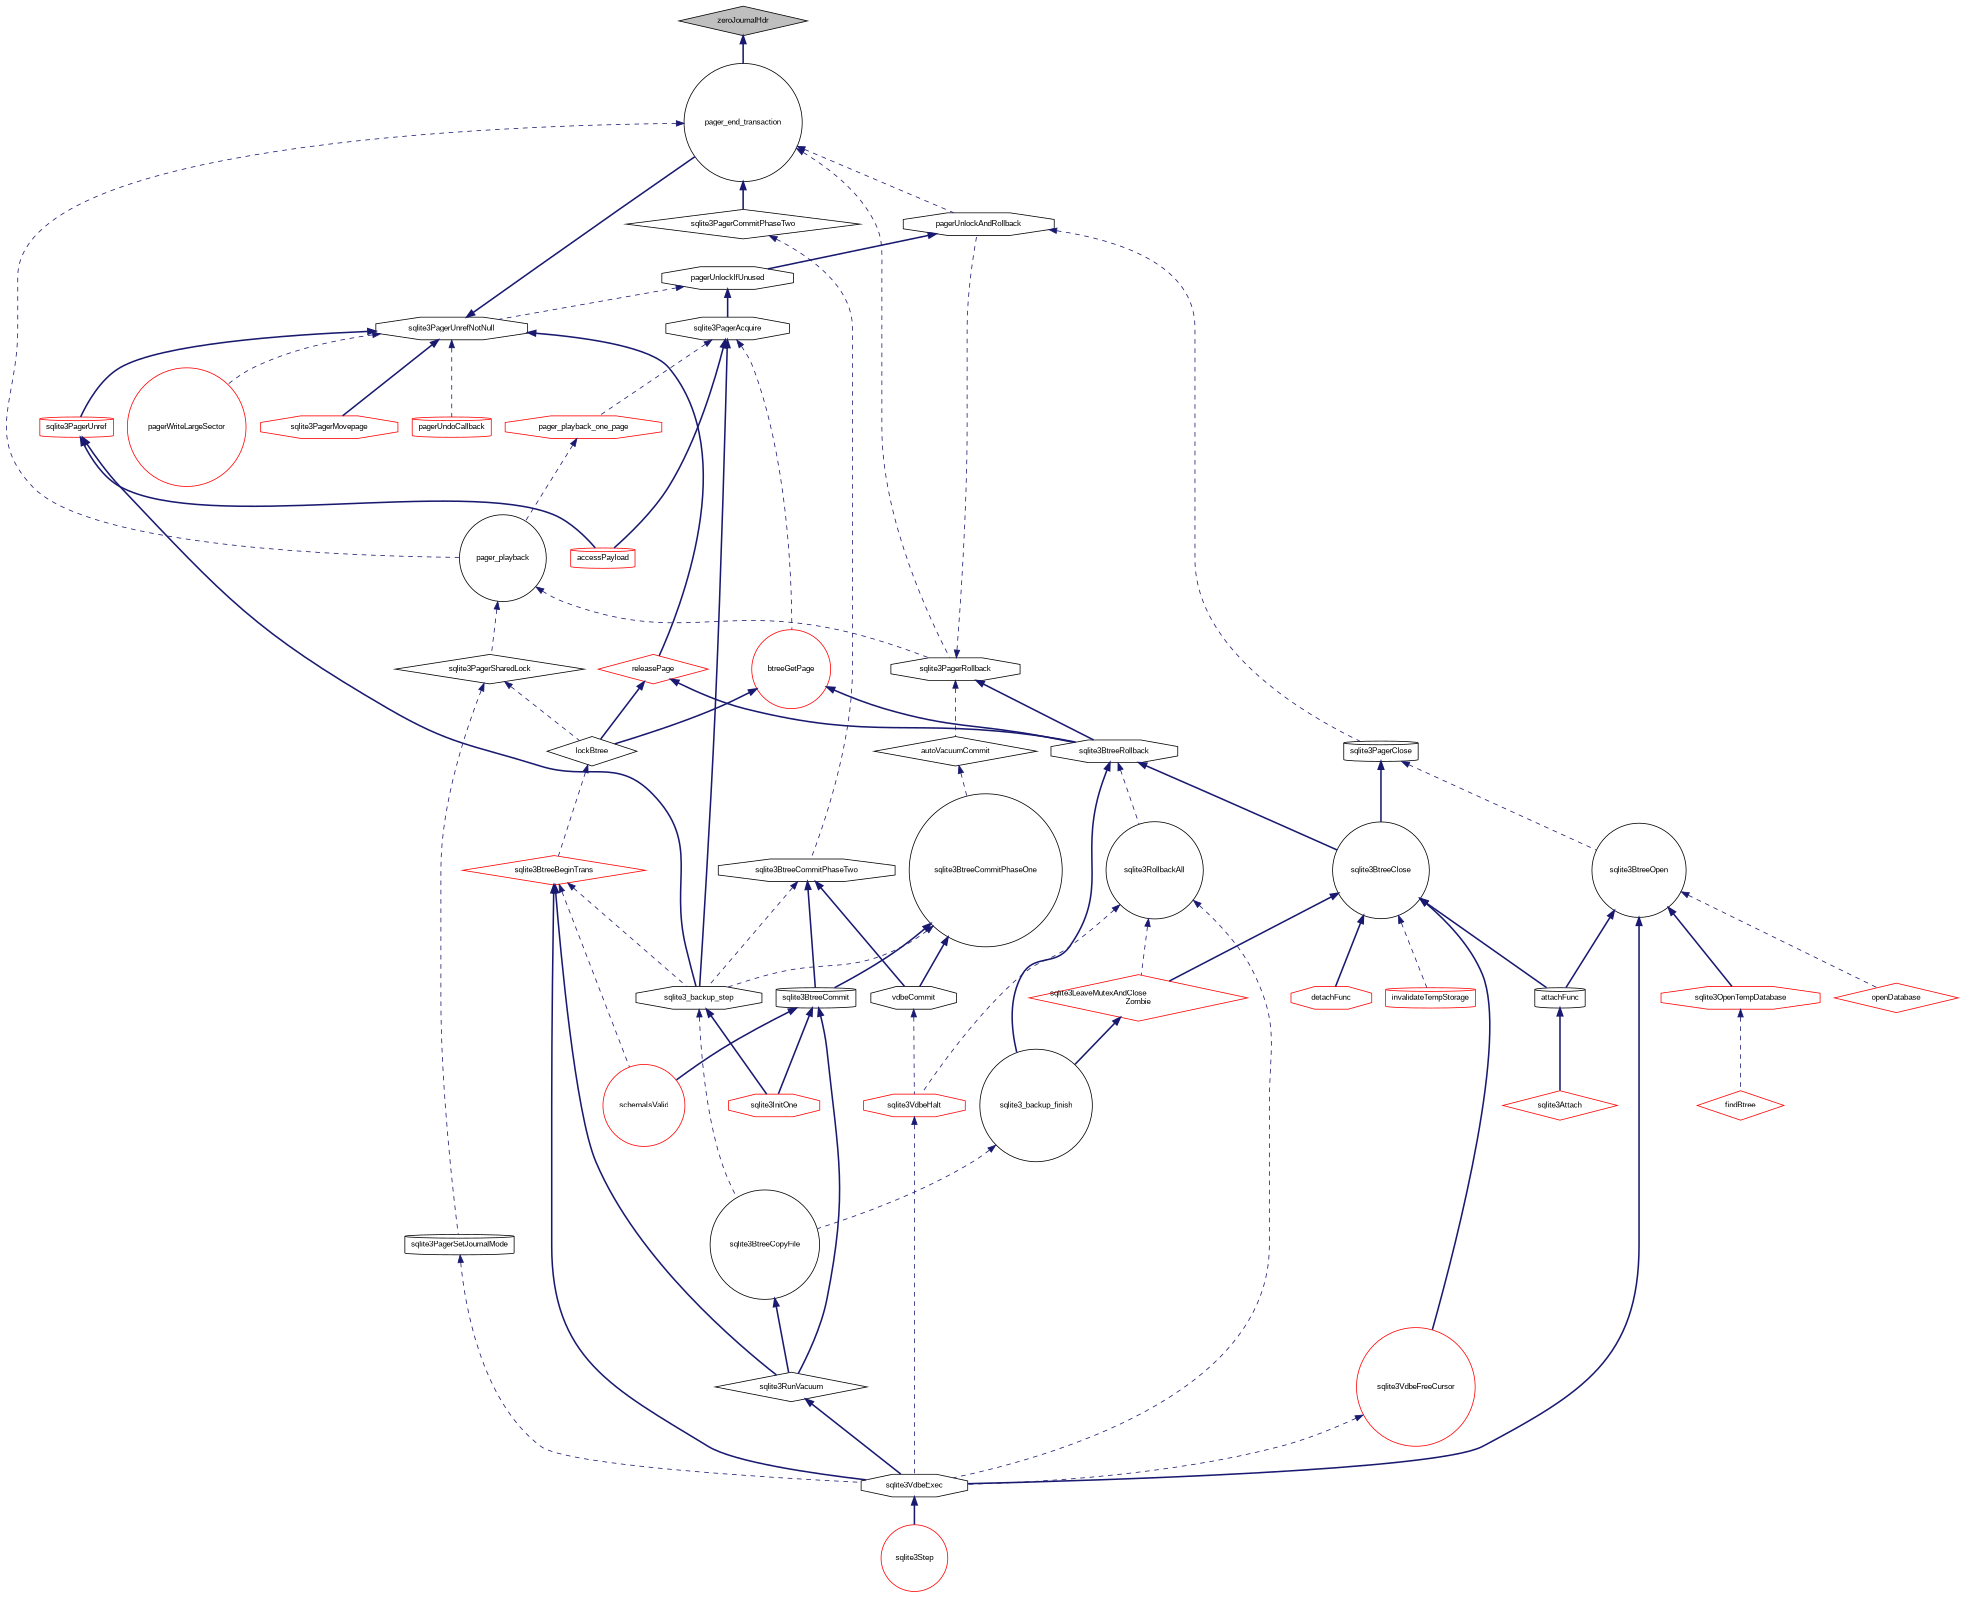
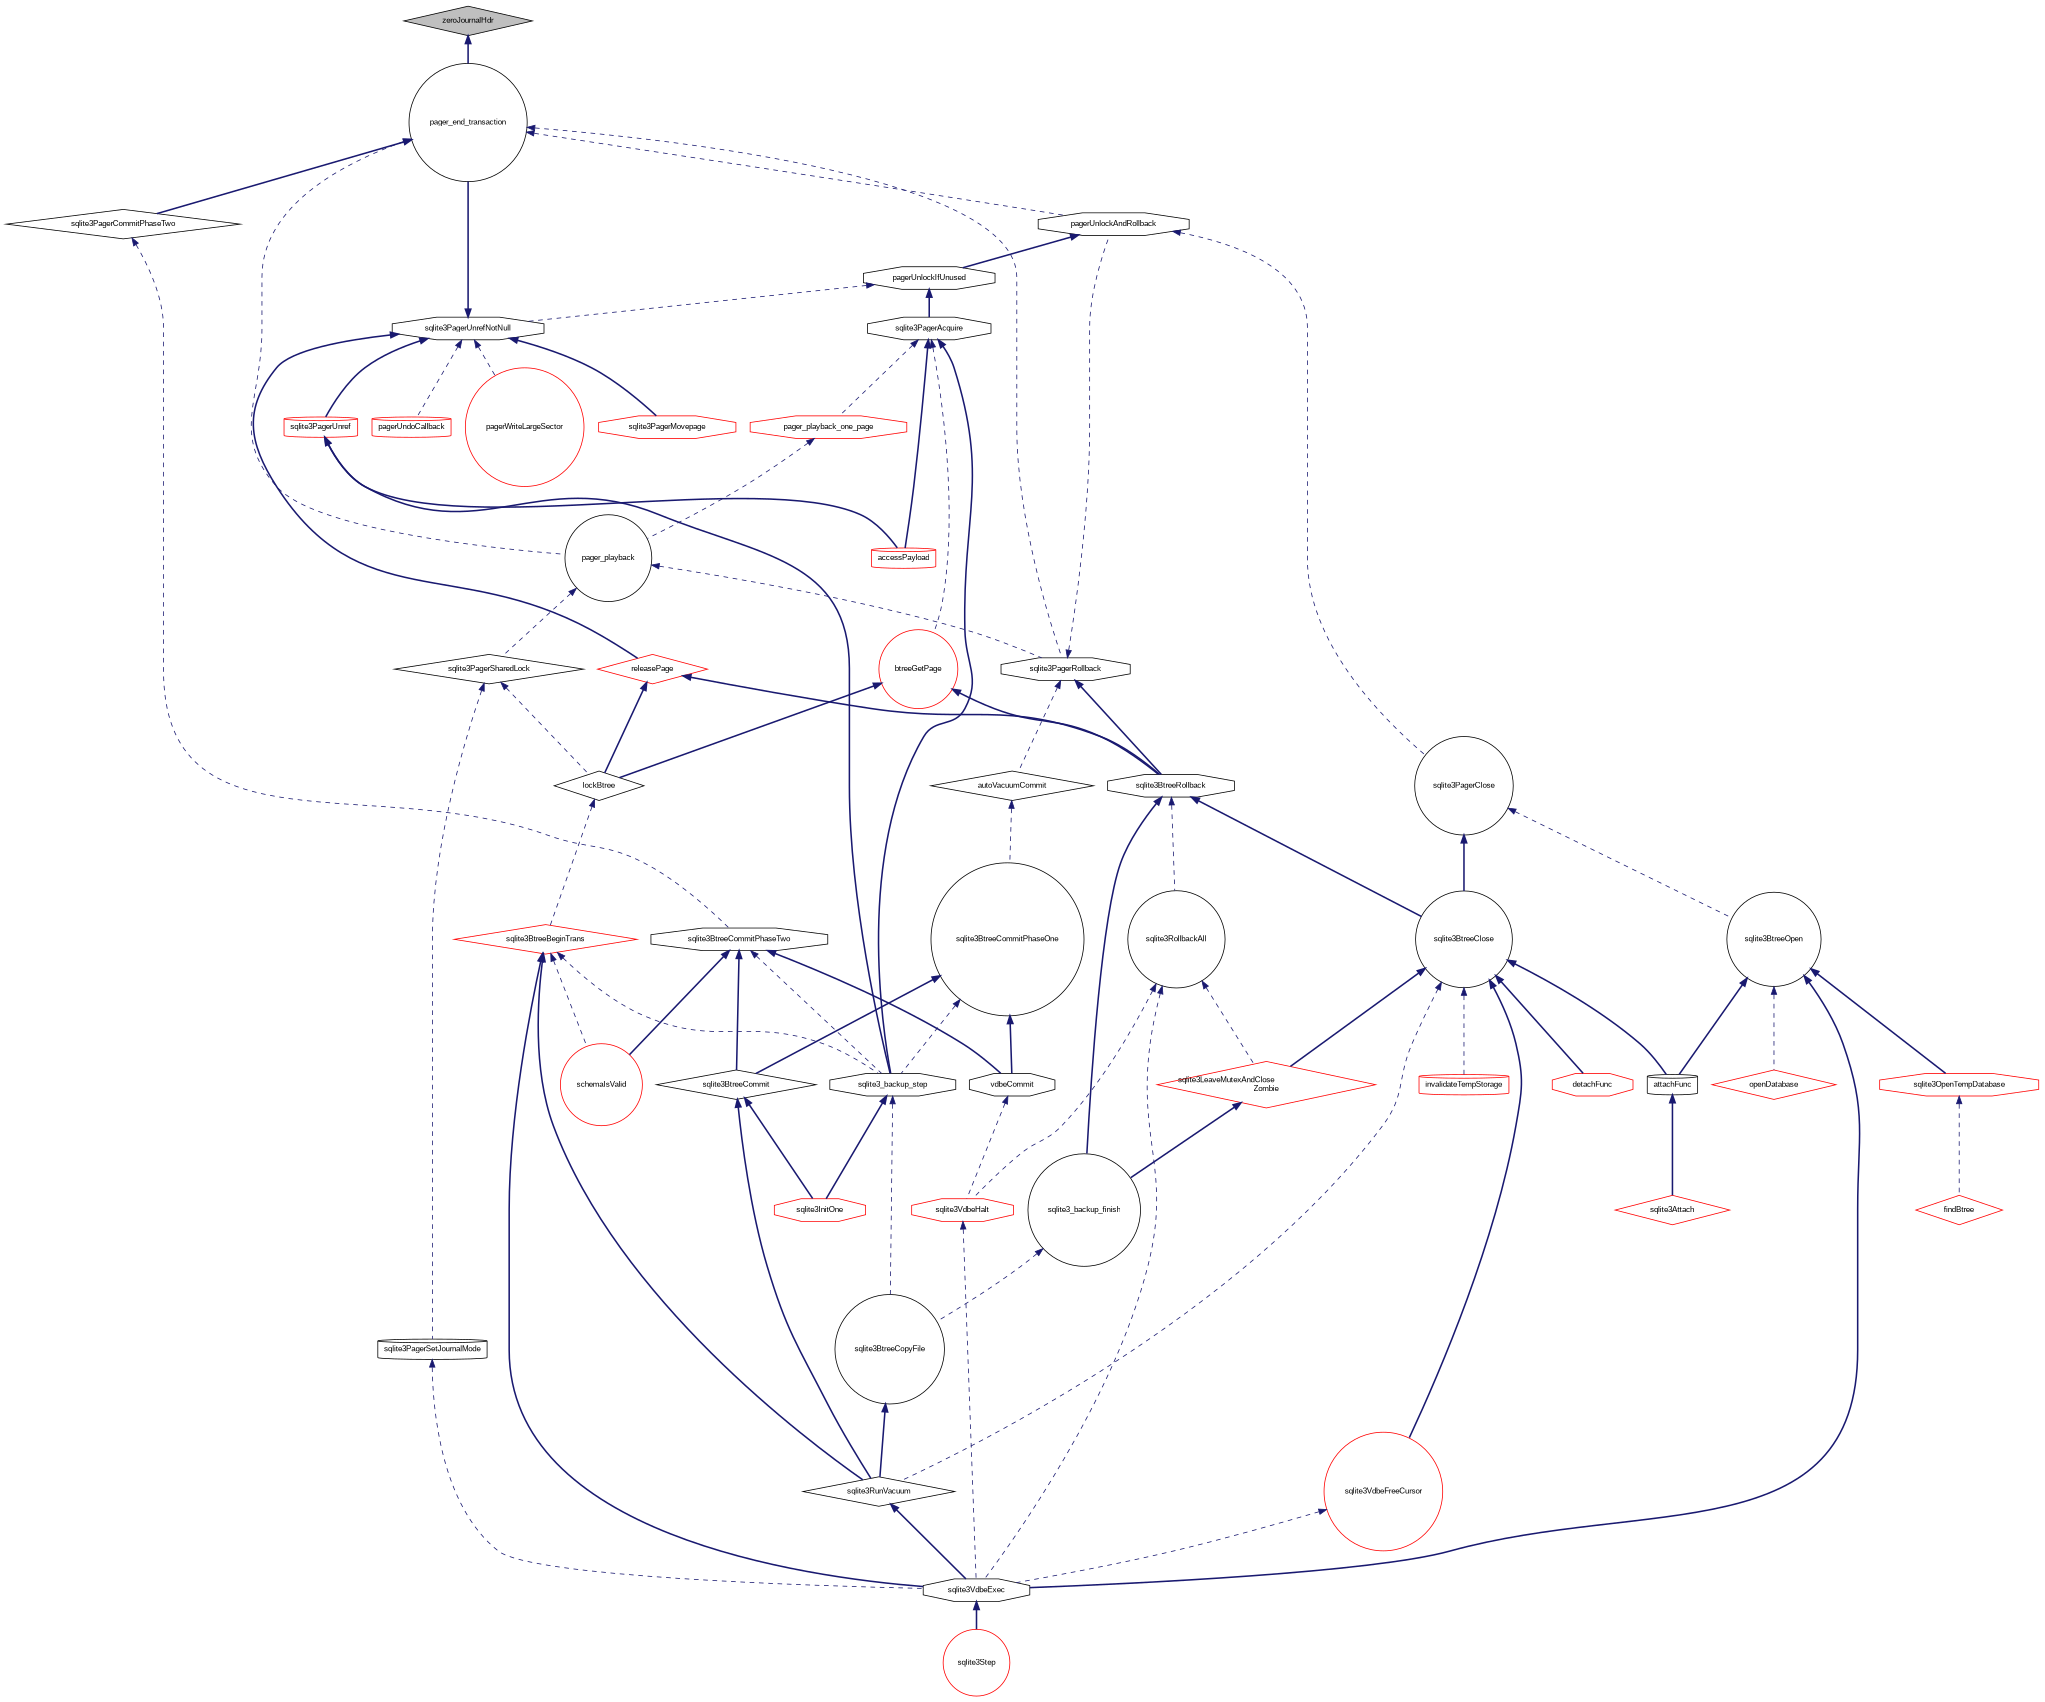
(1381, 751) -> (1464, 786)
(816, 998) -> (736, 1085)
(737, 1040) -> (677, 1006)
none -> (1221, 1285)
